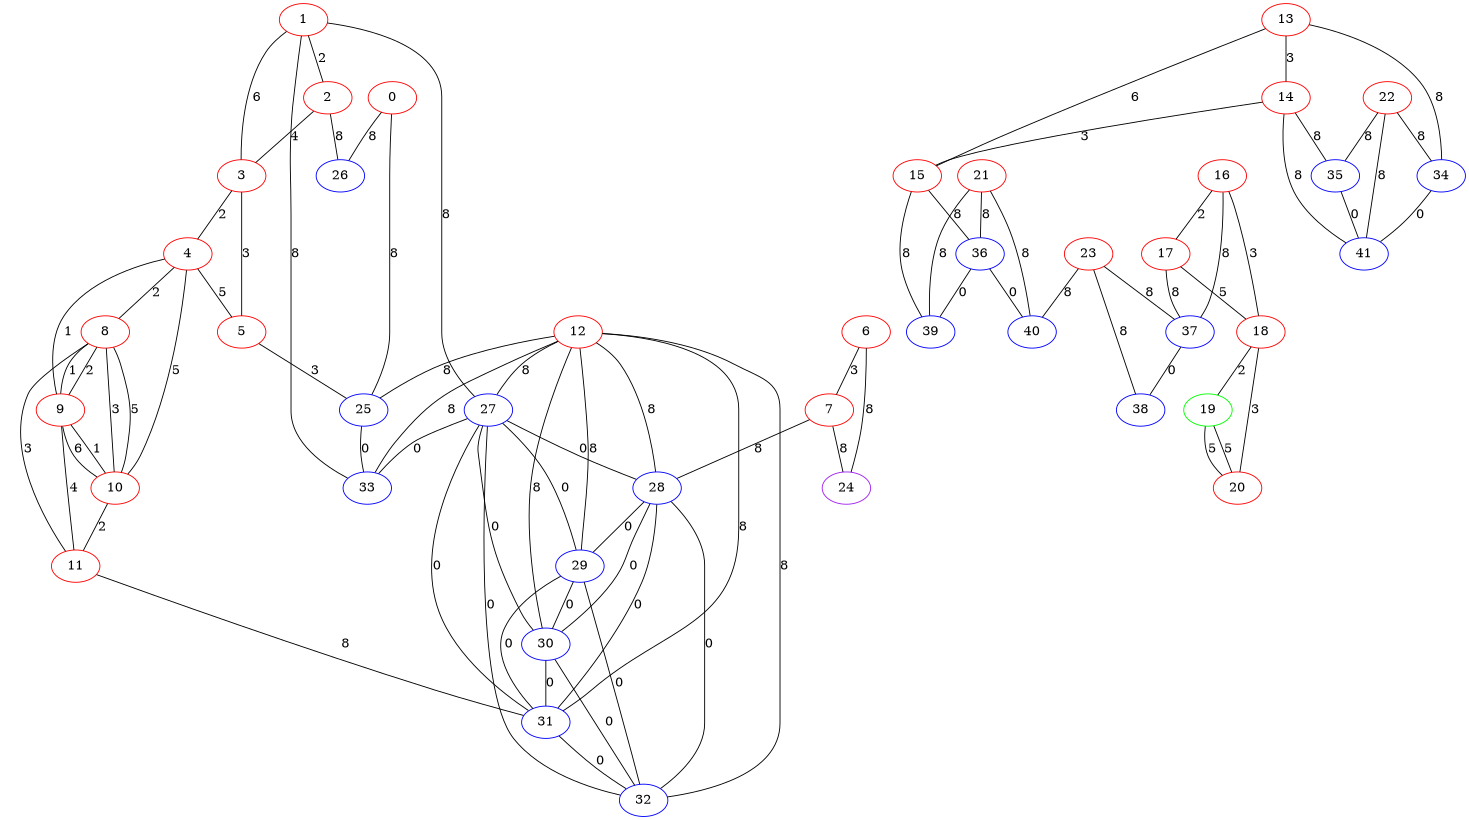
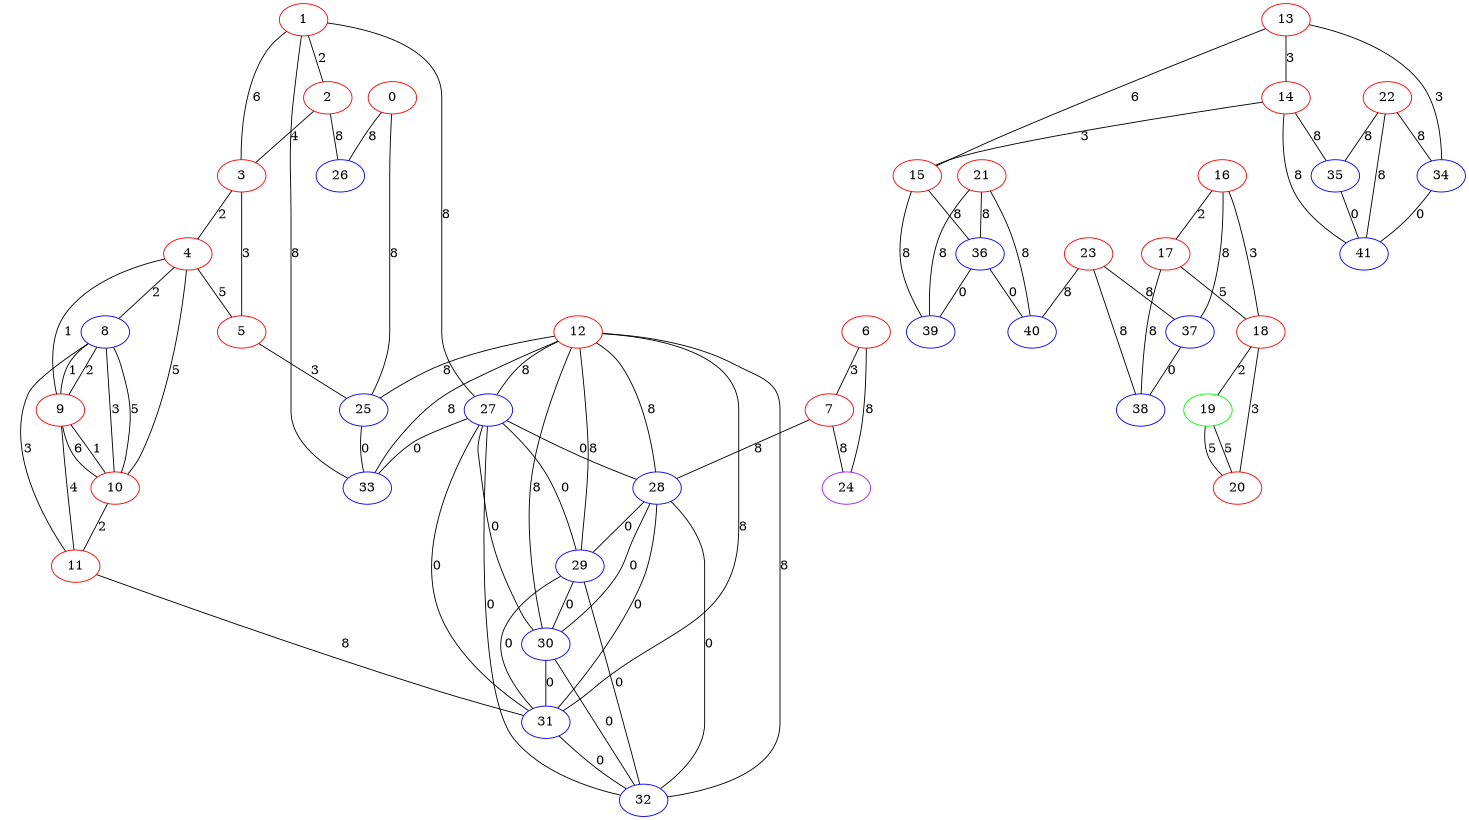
(1439, 98) -> (1439, 98)
(1170, 295) -> (1146, 331)
(105, 332) -> (105, 332)
